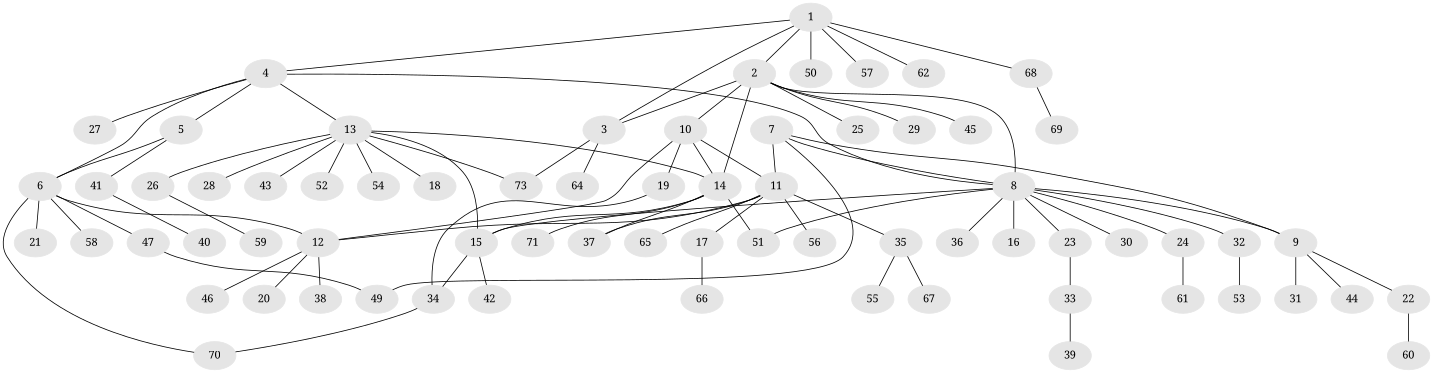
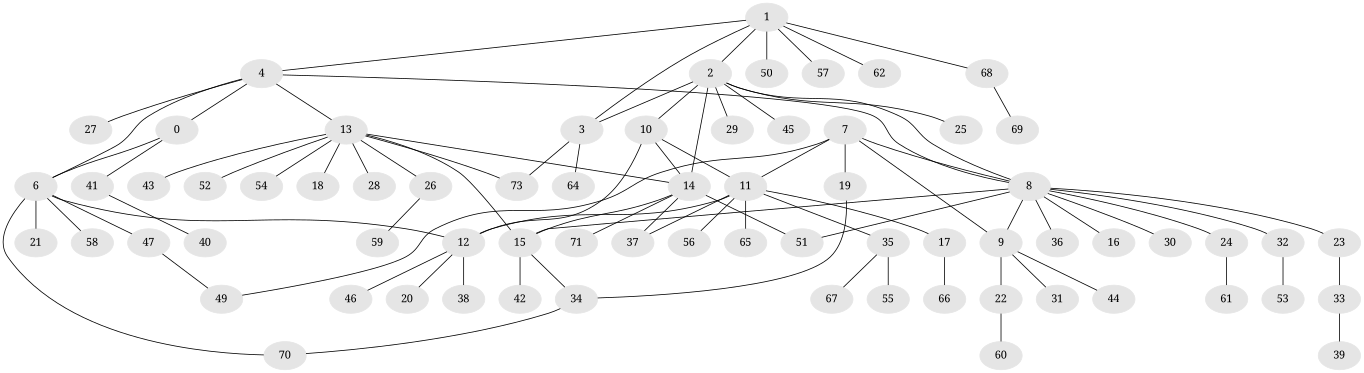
(181, 130) -> (177, 130)
(675, 158) -> (845, 158)
